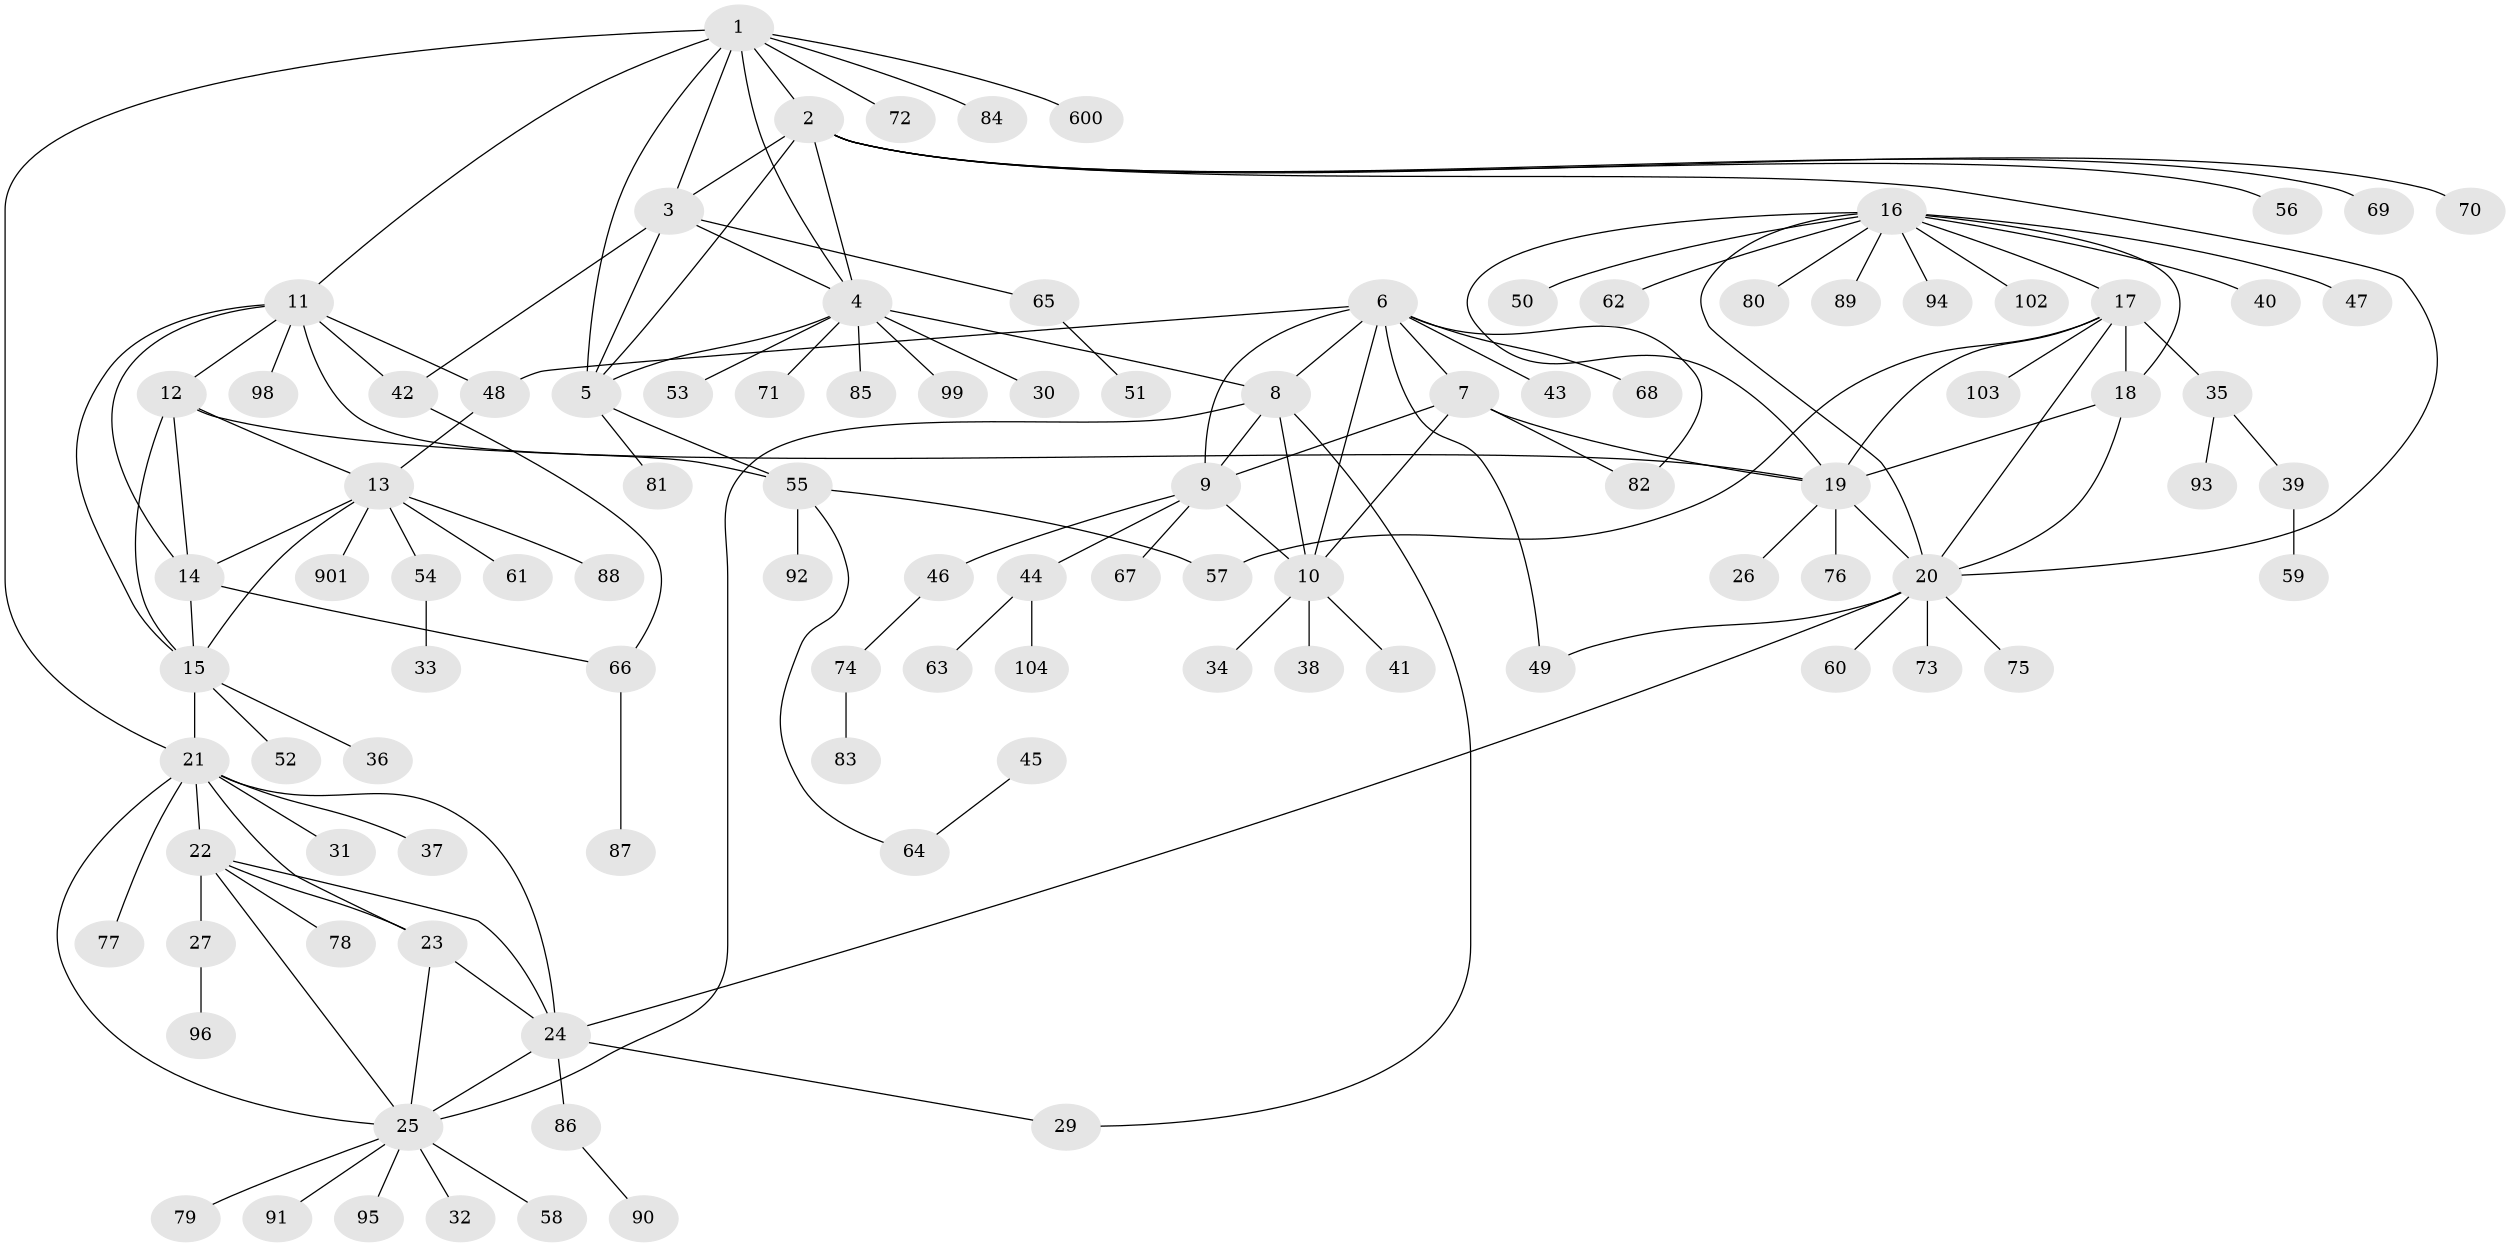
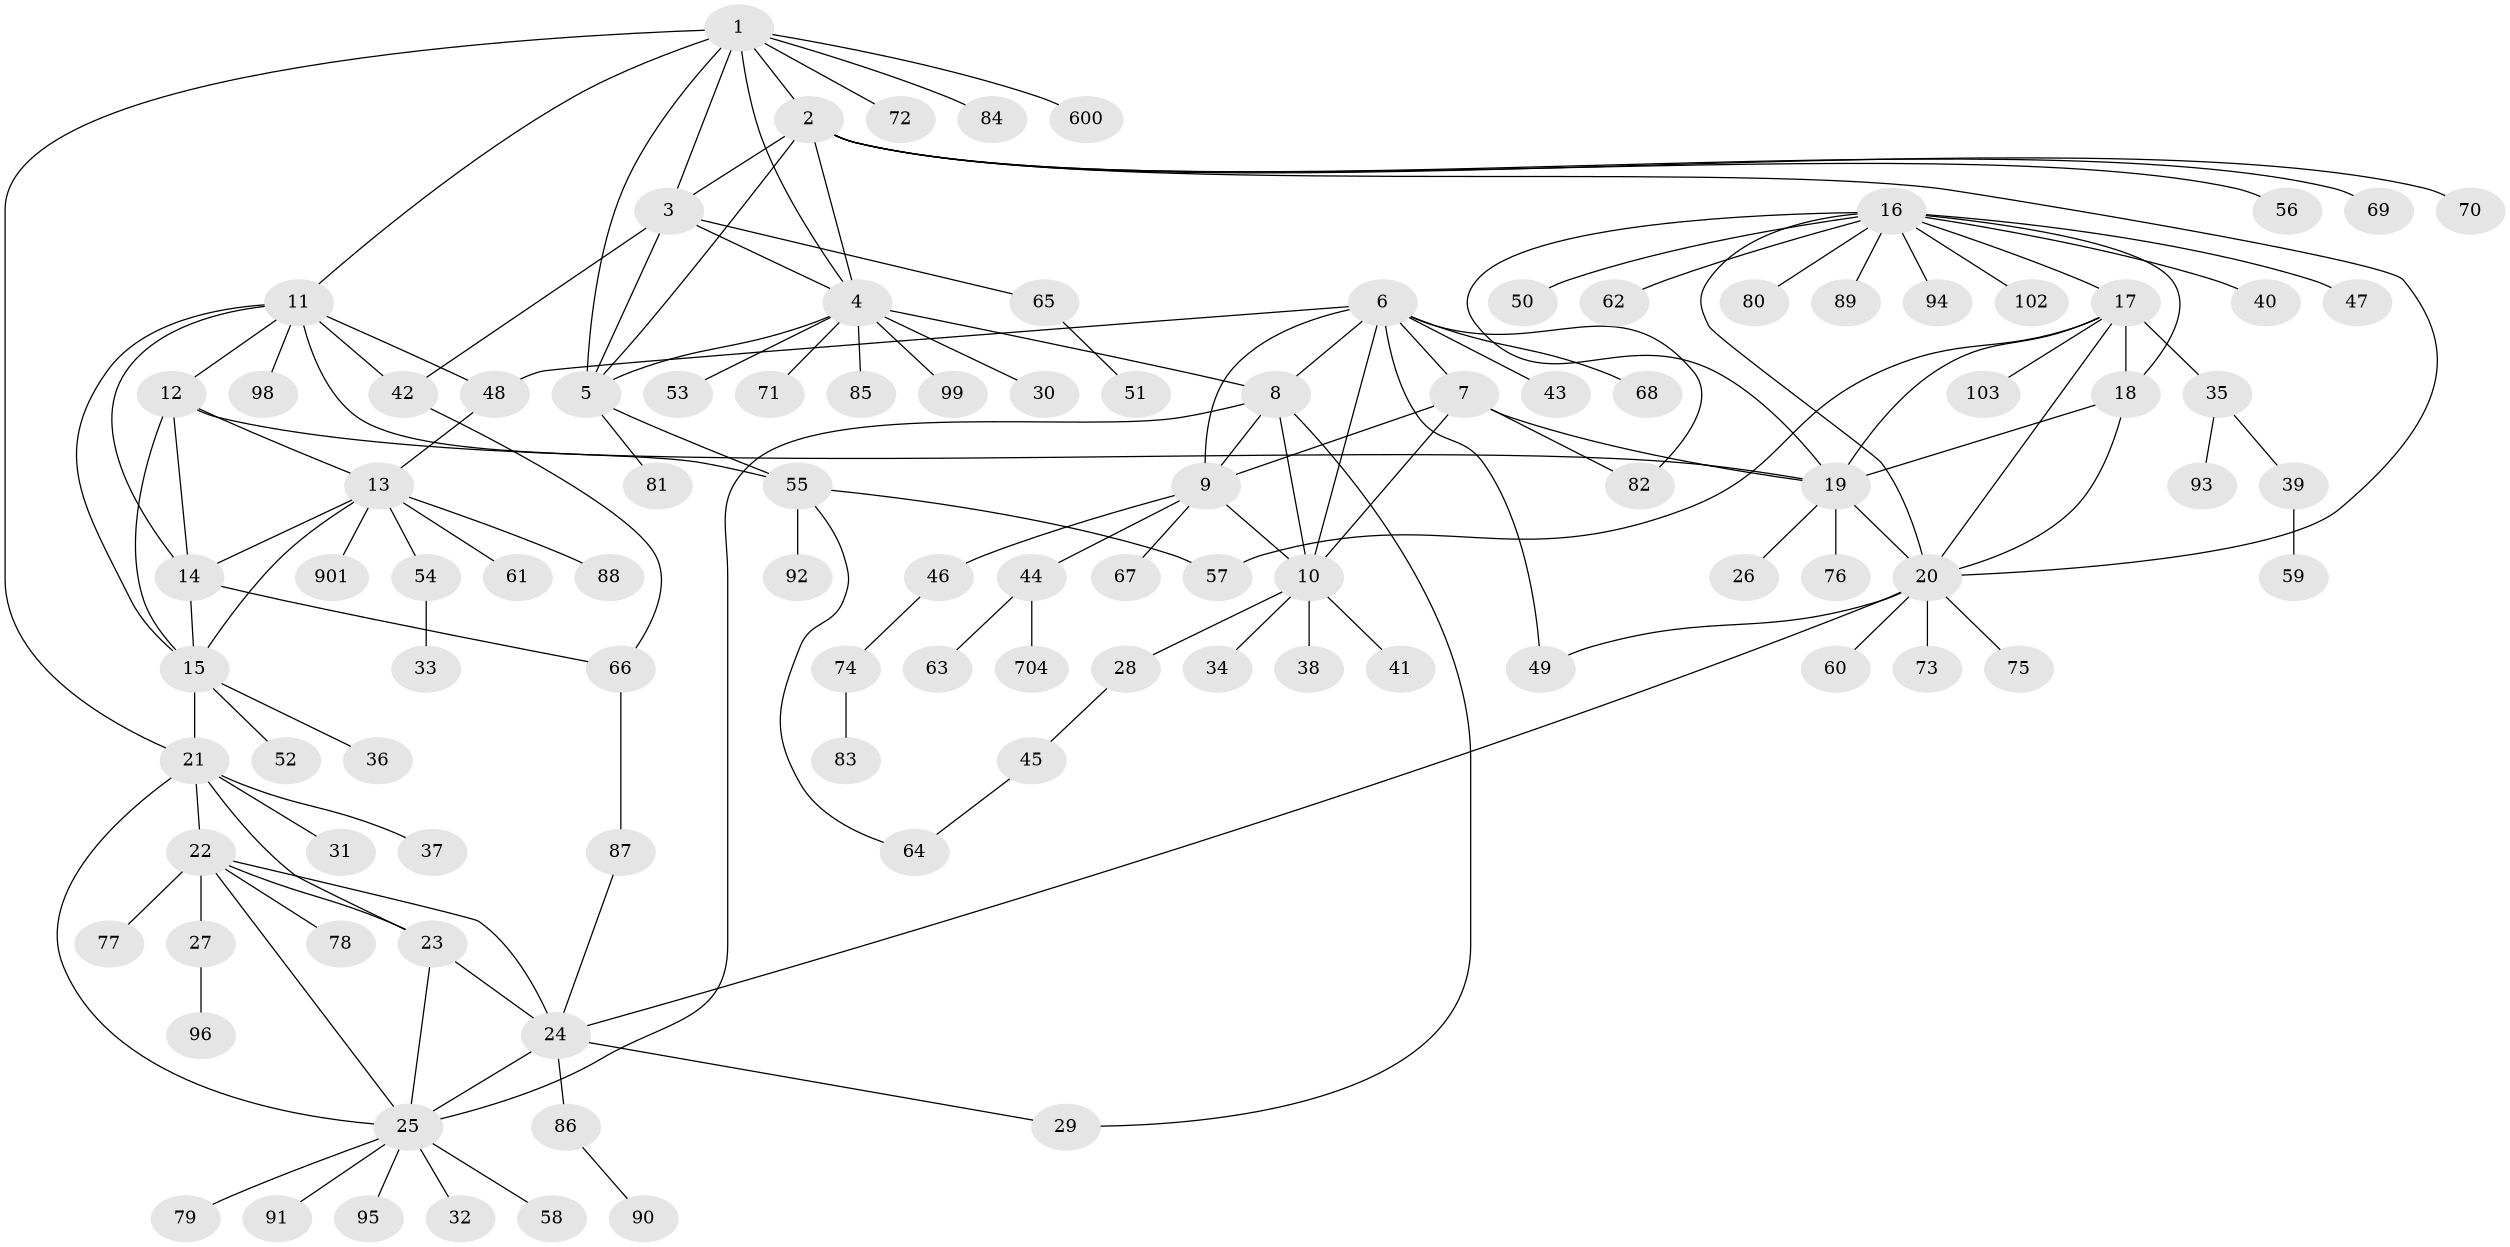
(1032, 669) -> (1032, 669)
none -> (1126, 669)
(451, 811) -> (588, 944)
(146, 850) -> (155, 898)
